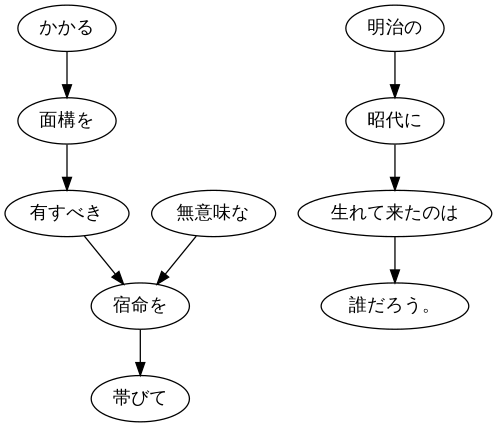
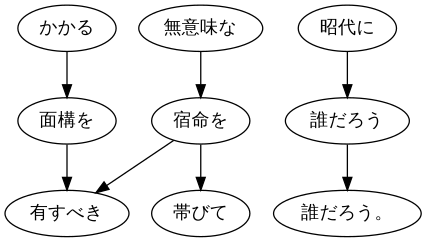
(395, 28) -> none
(395, 213) -> (347, 121)
(100, 255) -> (140, 163)
